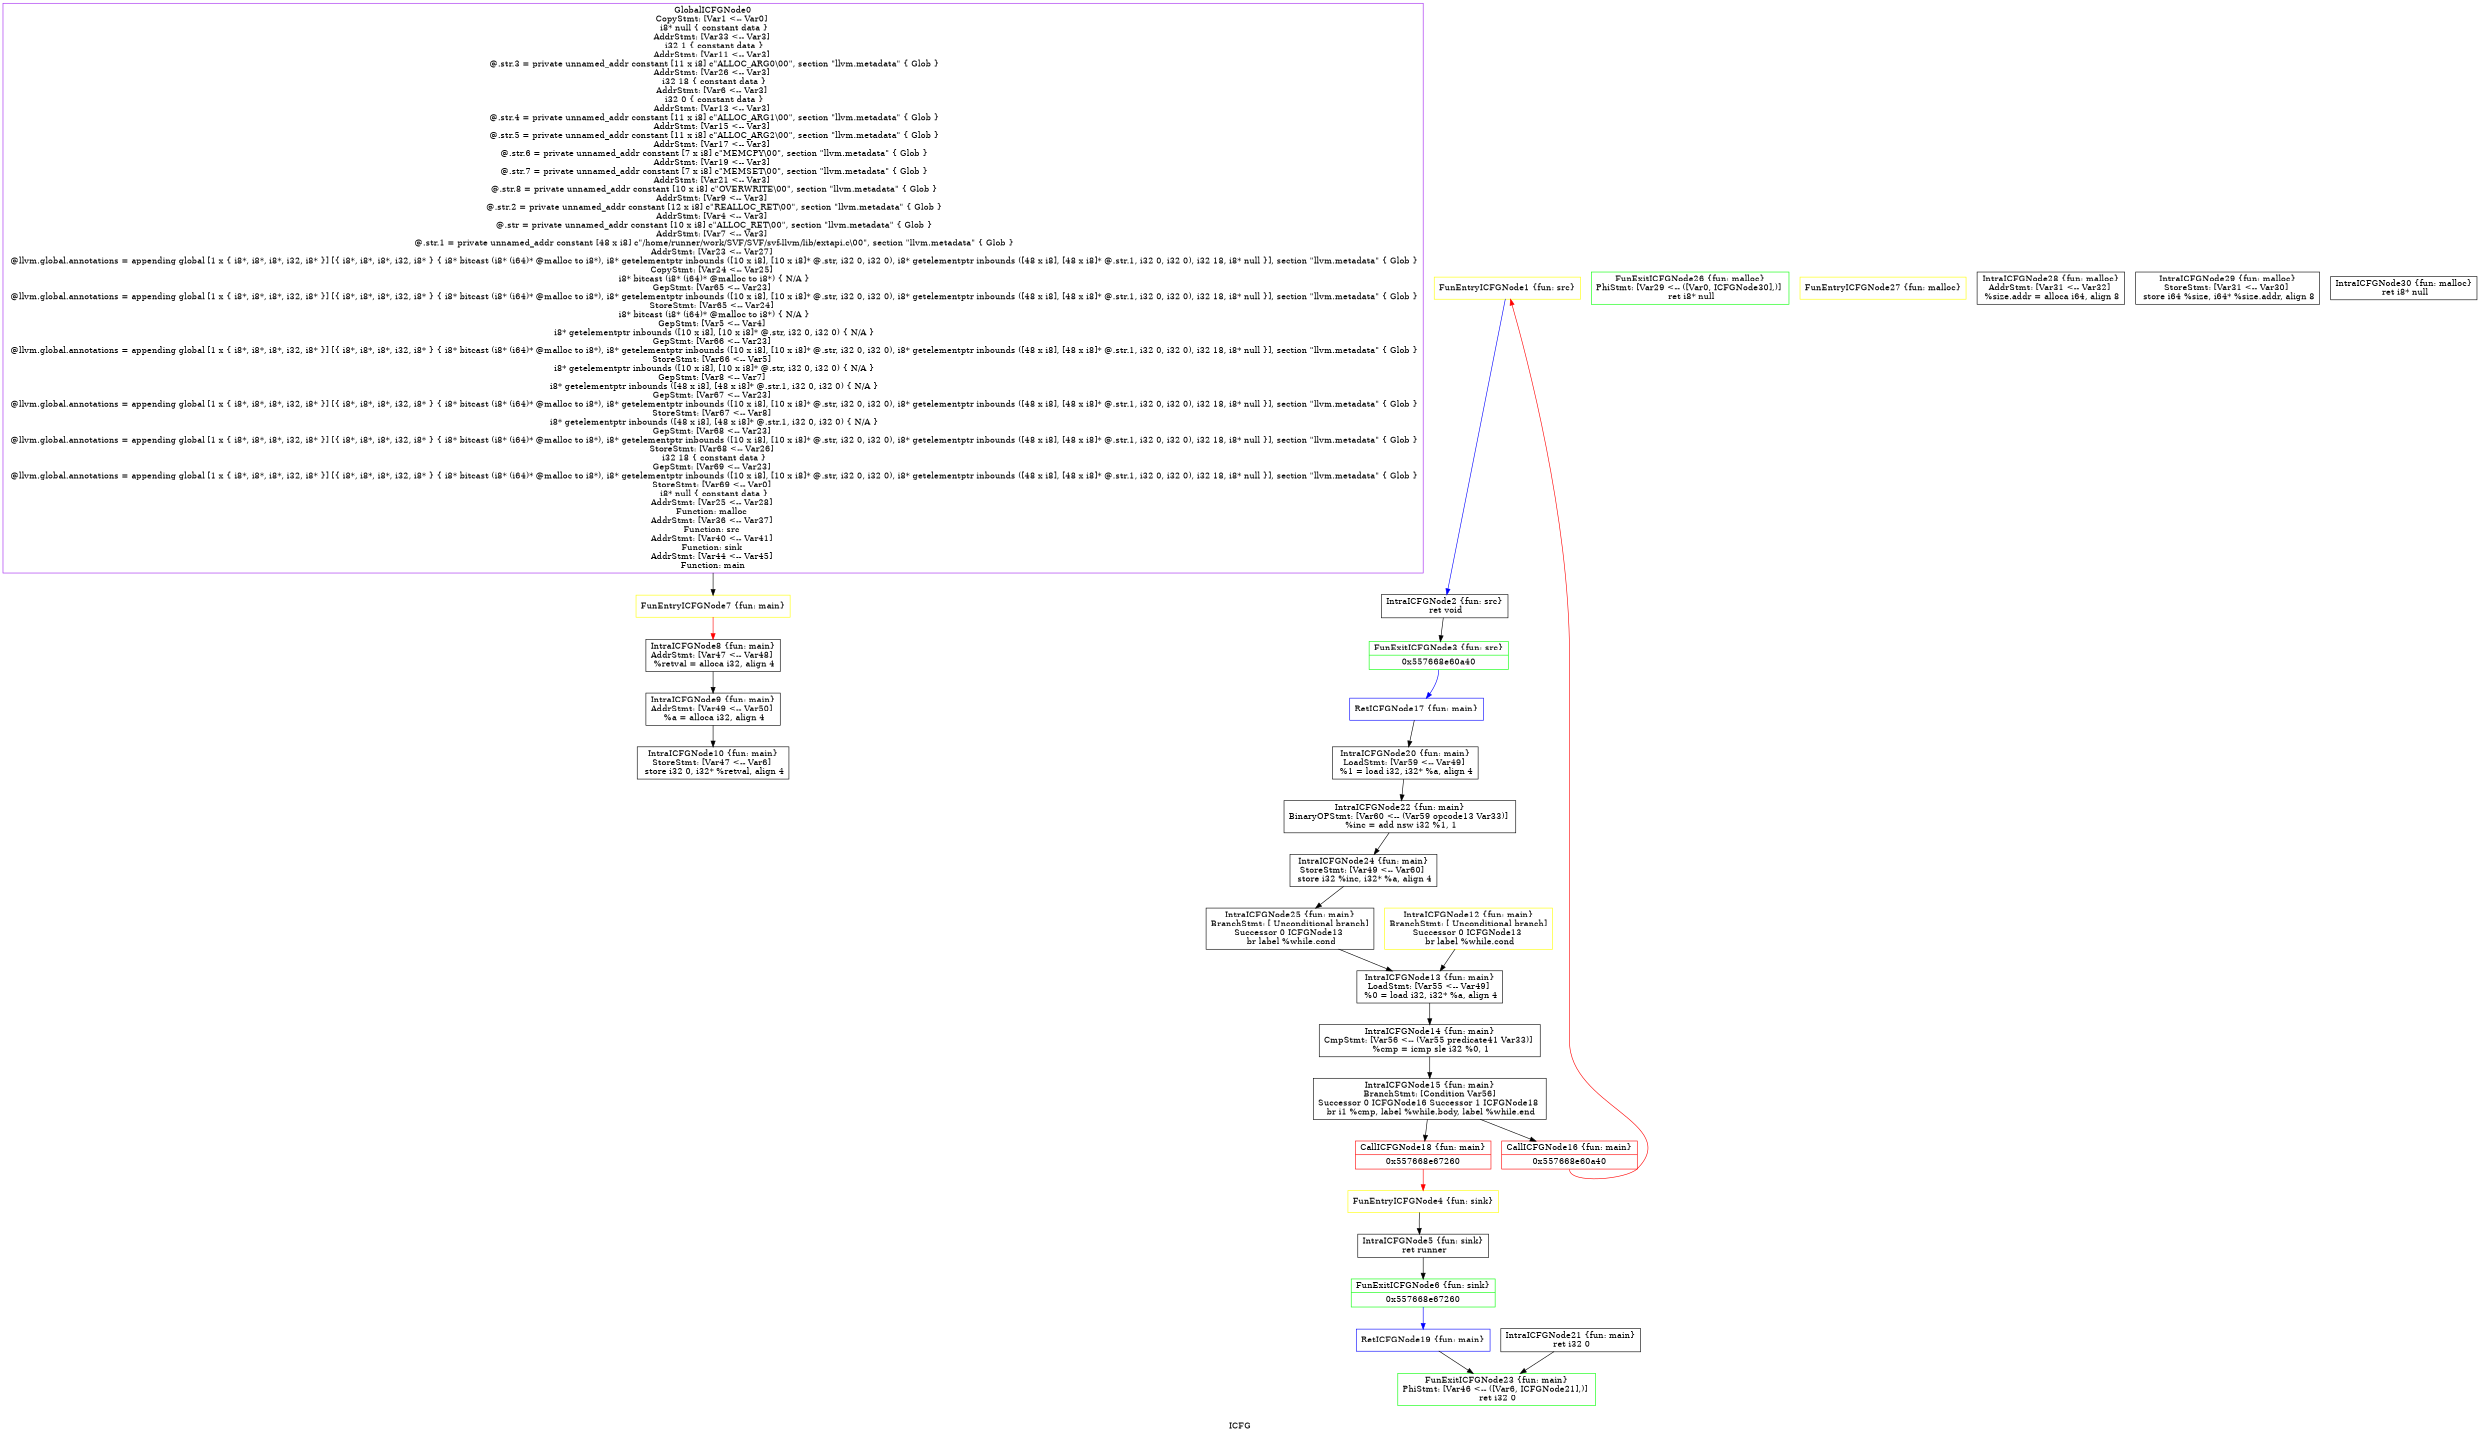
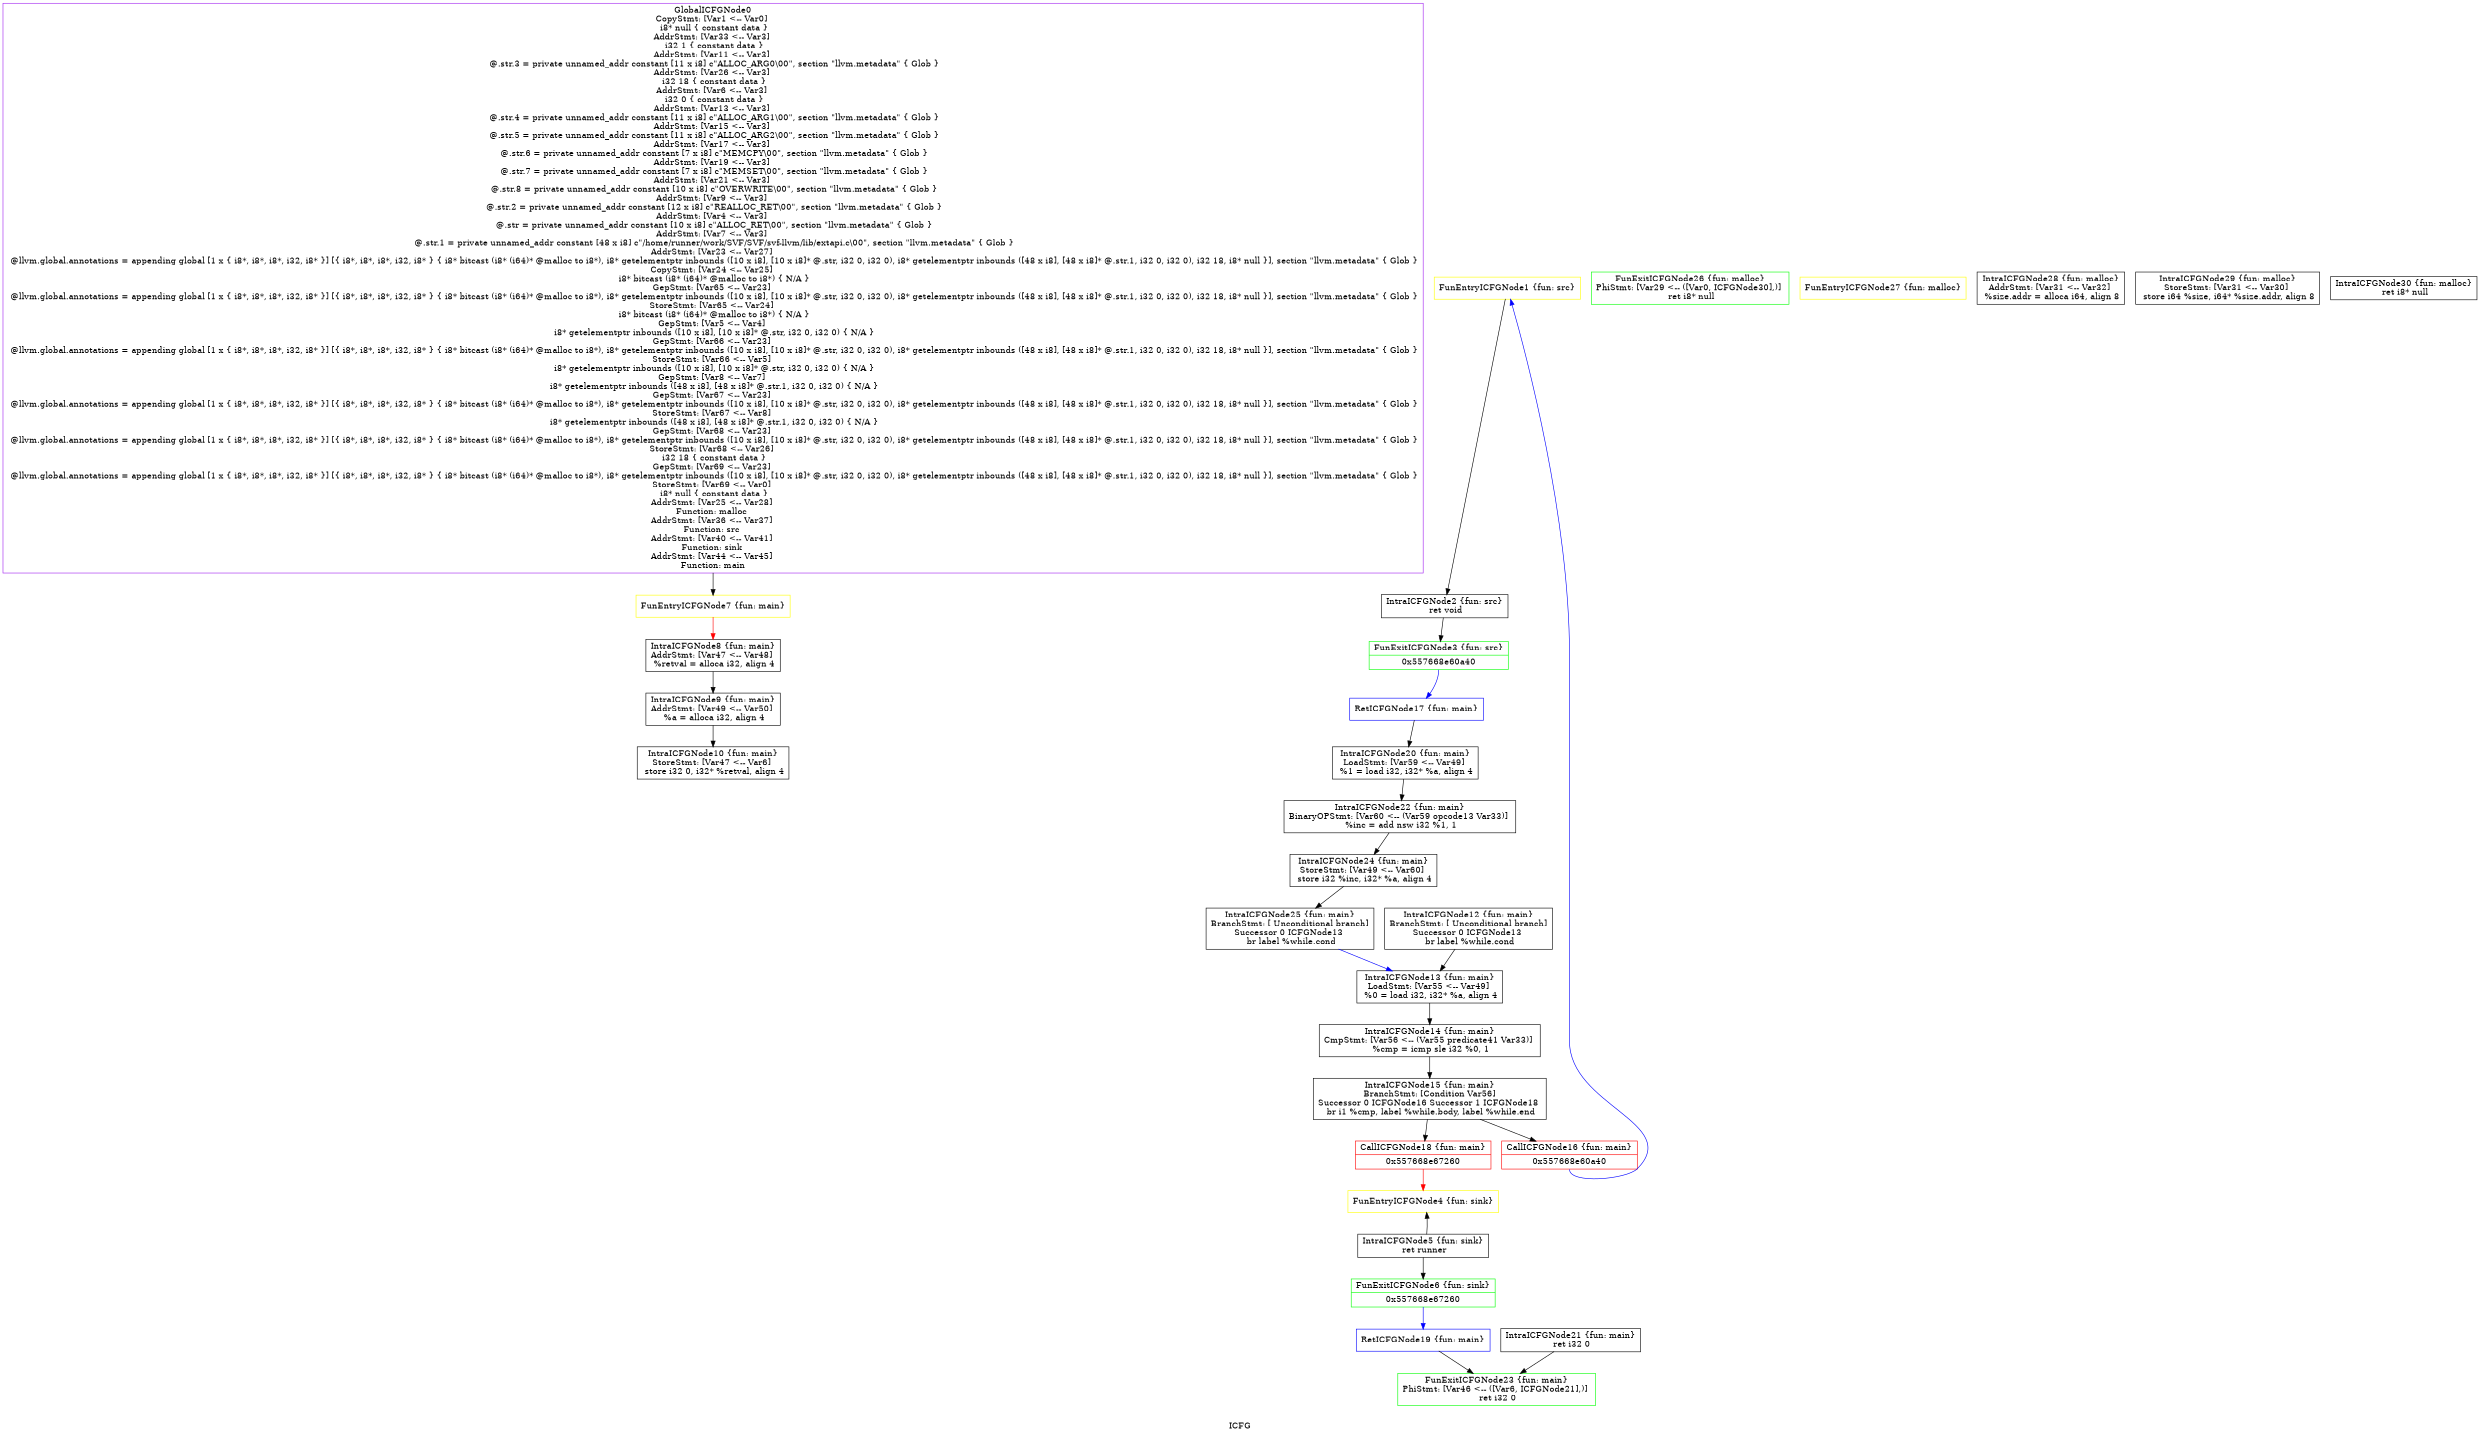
(1477, 444) -> (1477, 444)
(1570, 787) -> (1570, 787)
(1469, 929) -> (1469, 929)
(1363, 959) -> (1363, 959)
(1419, 1220) -> (1427, 1226)
